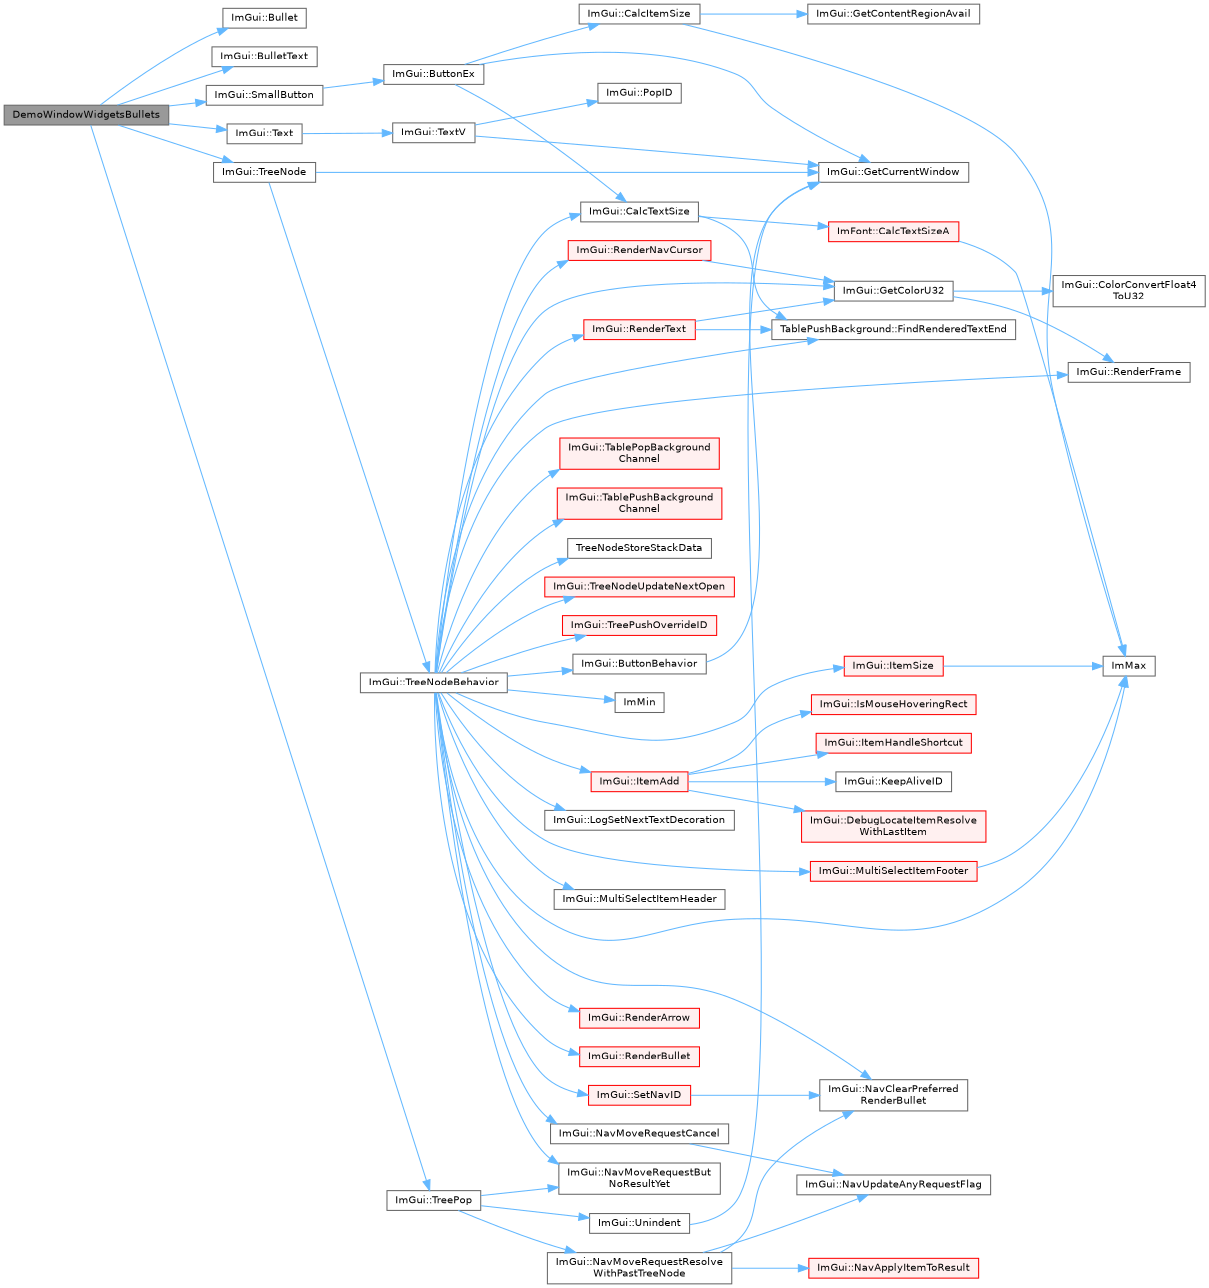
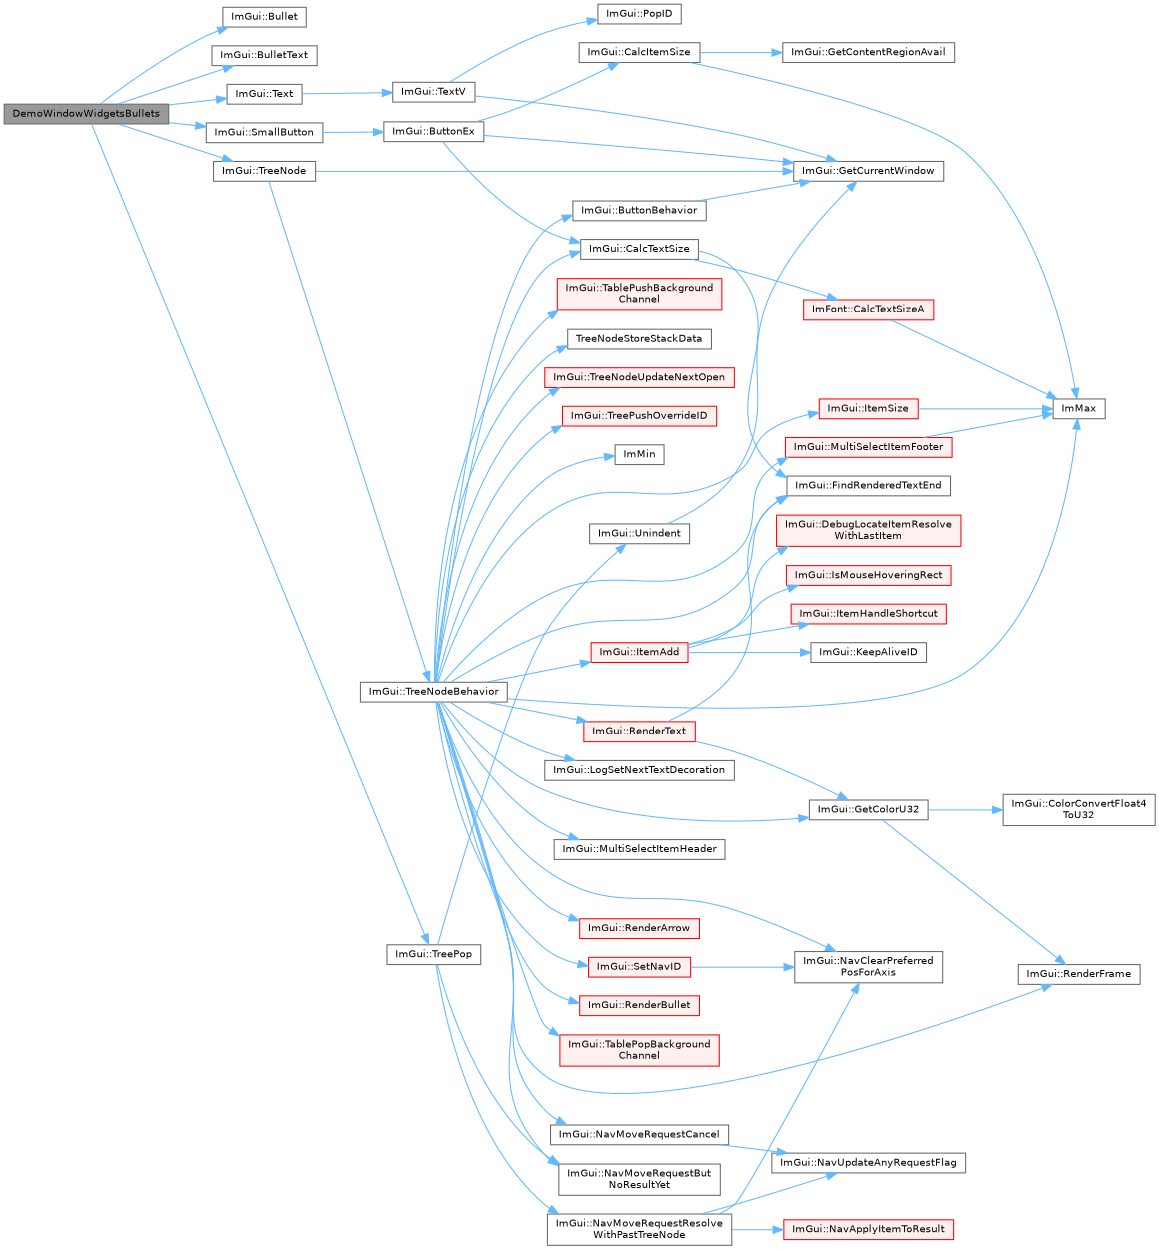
(640, 251) -> none
(894, 330) -> (869, 486)
(894, 1095) -> (869, 967)
